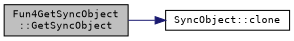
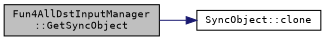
(66, 20) -> (82, 20)
